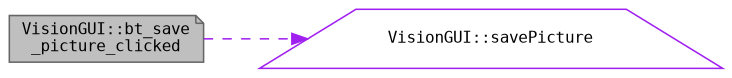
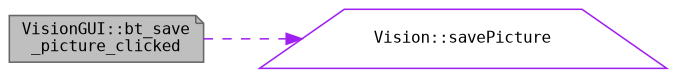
(491, 39) -> (463, 39)
